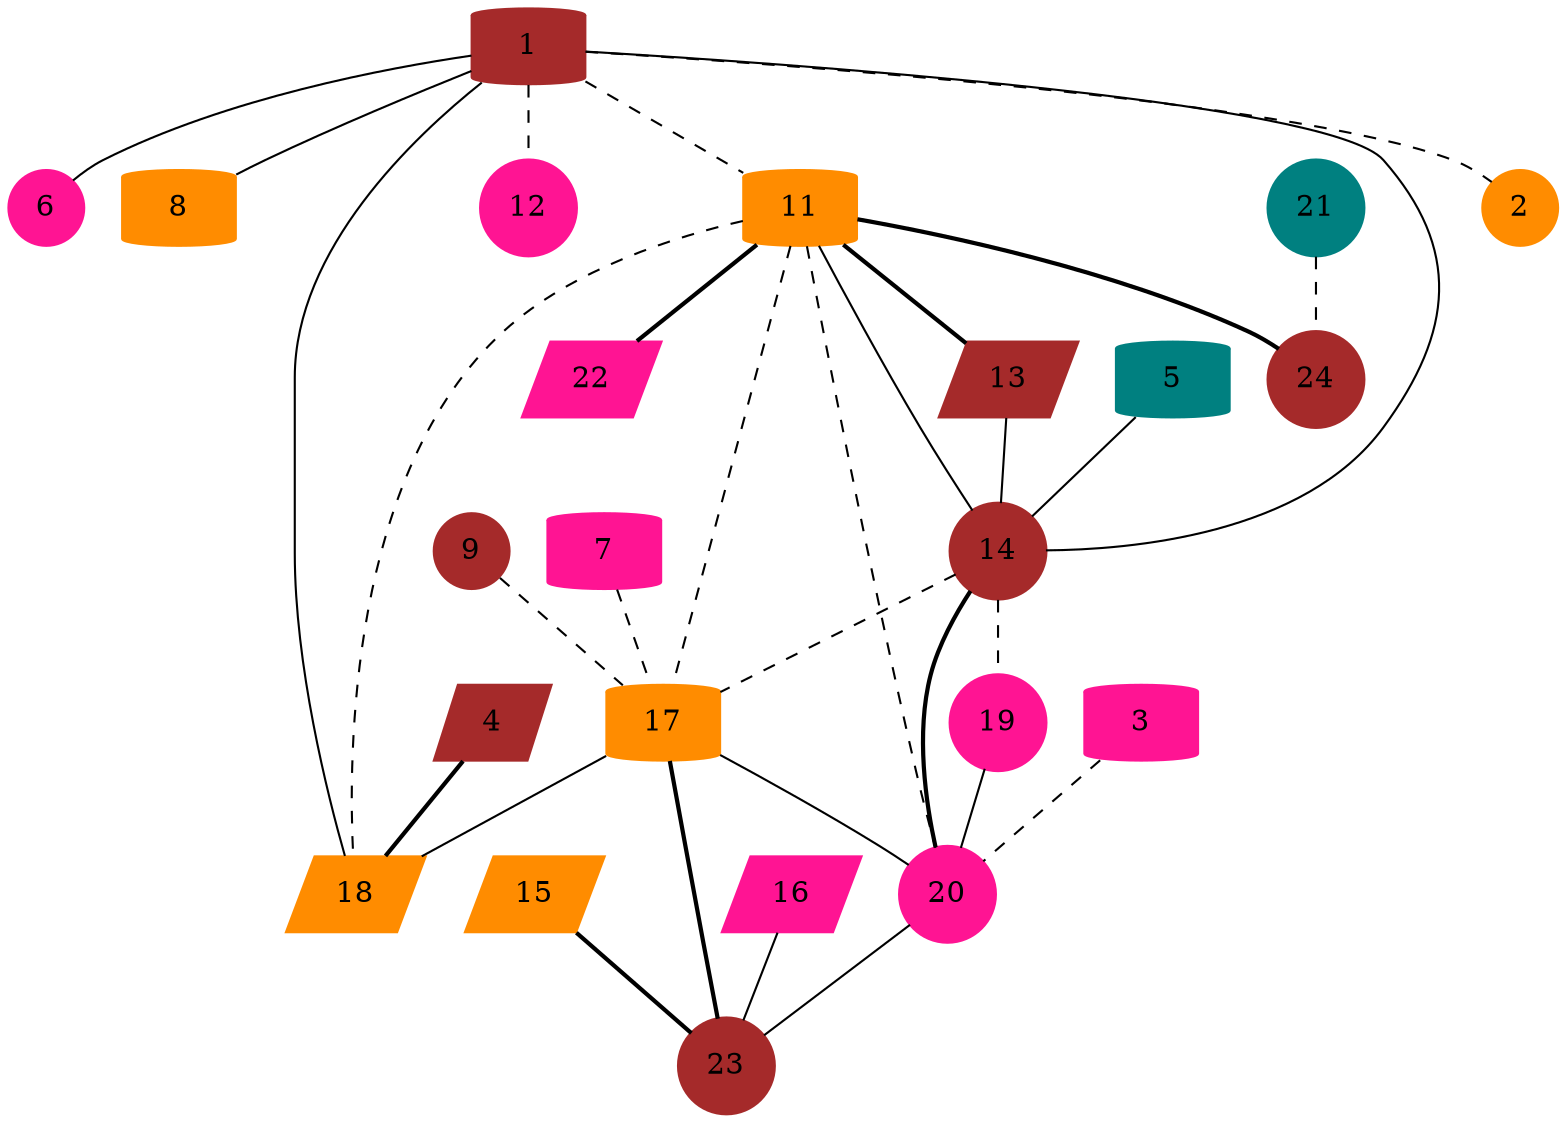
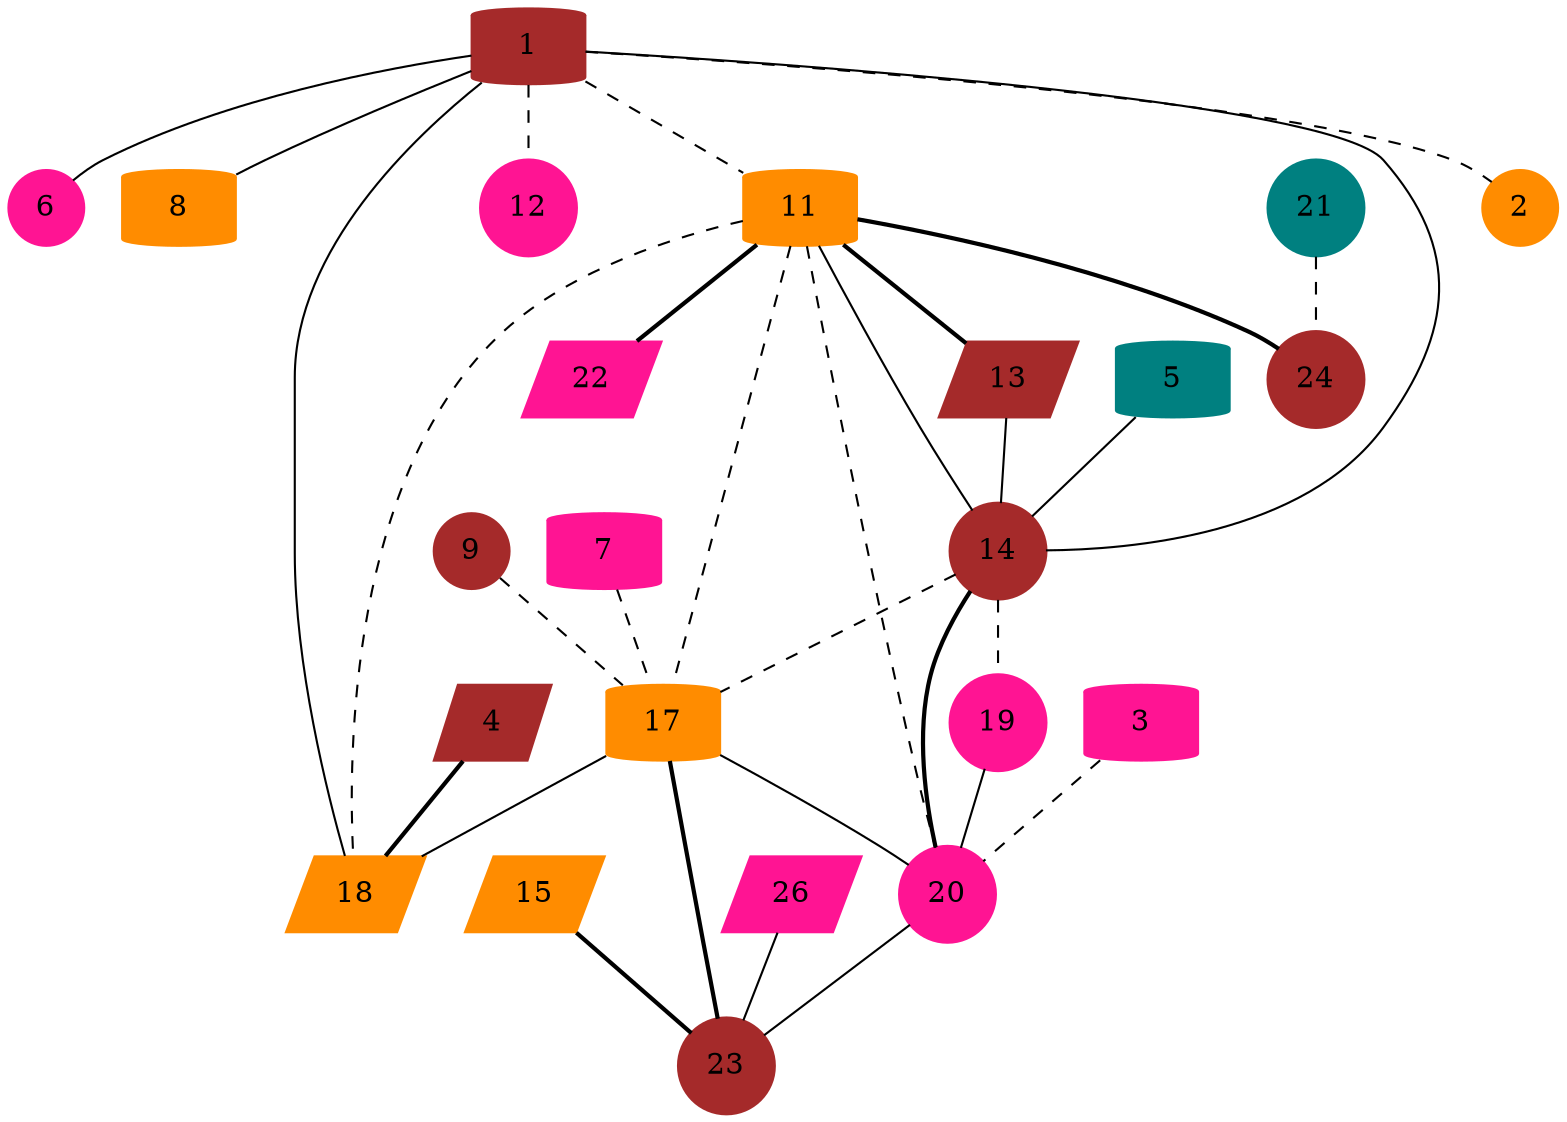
(792, 894) -> (792, 894)
